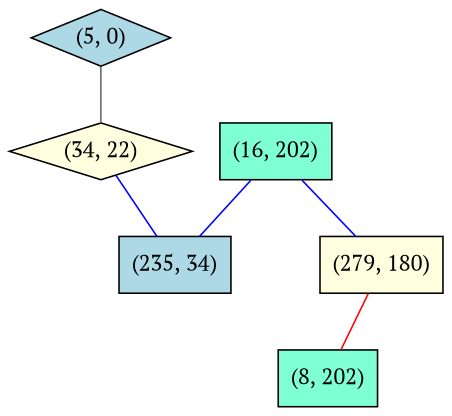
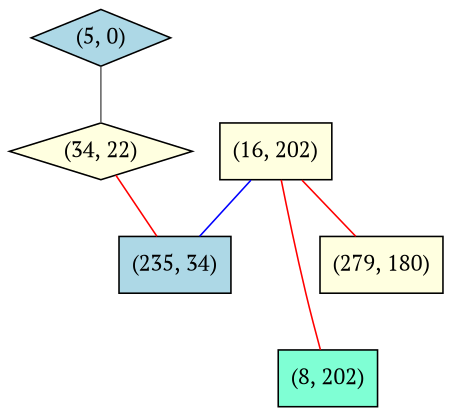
(276, 151) -> (276, 151)
(136, 206) -> (136, 206)
(329, 208) -> (329, 208)
(355, 322) -> (299, 265)
